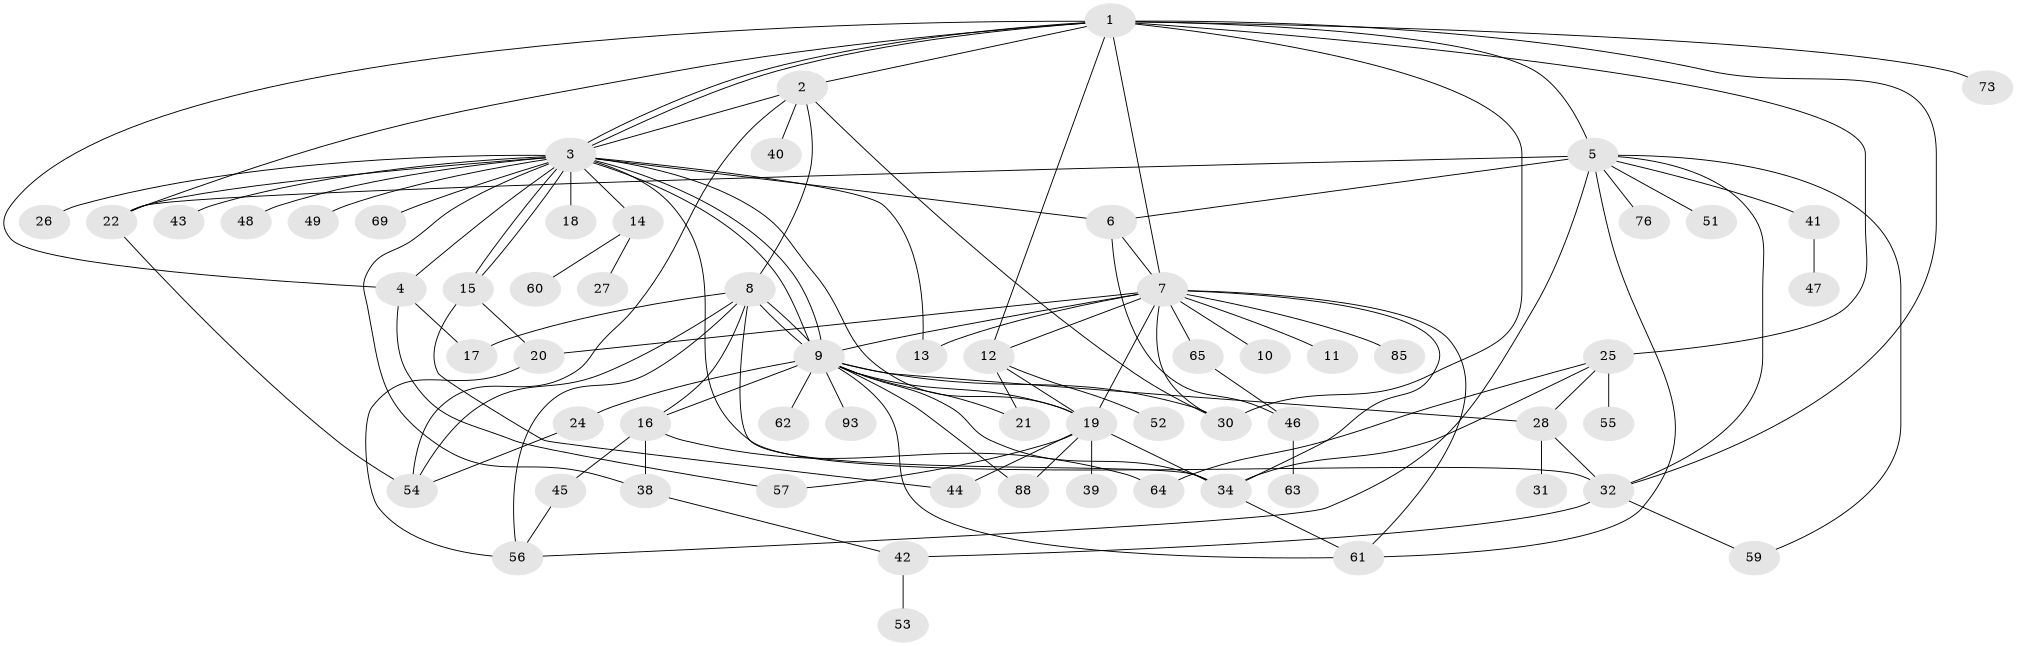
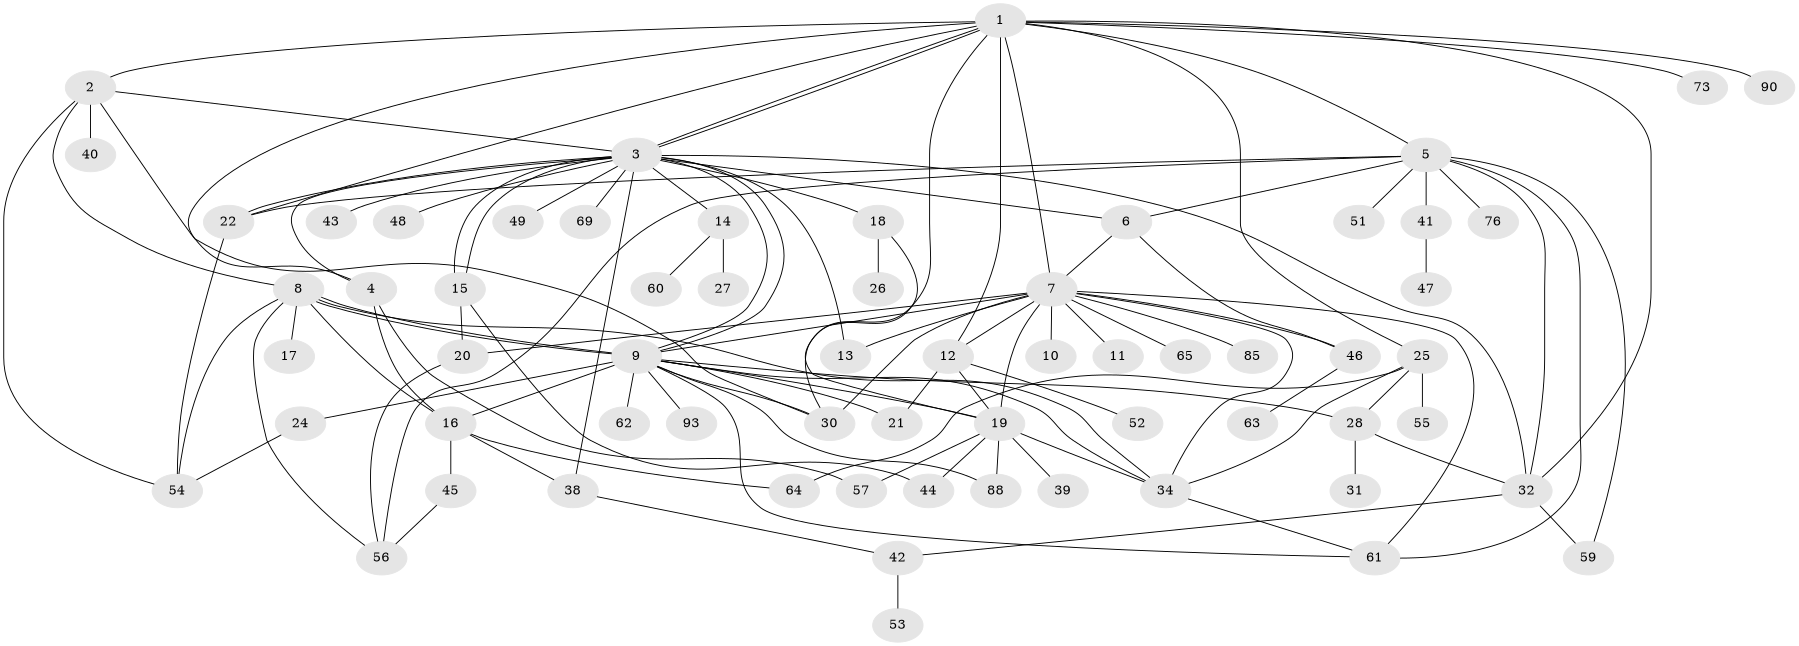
none -> (1770, 88)
(302, 166) -> (878, 256)
(831, 298) -> (842, 384)
(436, 323) -> (394, 365)
(1246, 390) -> (1207, 314)
